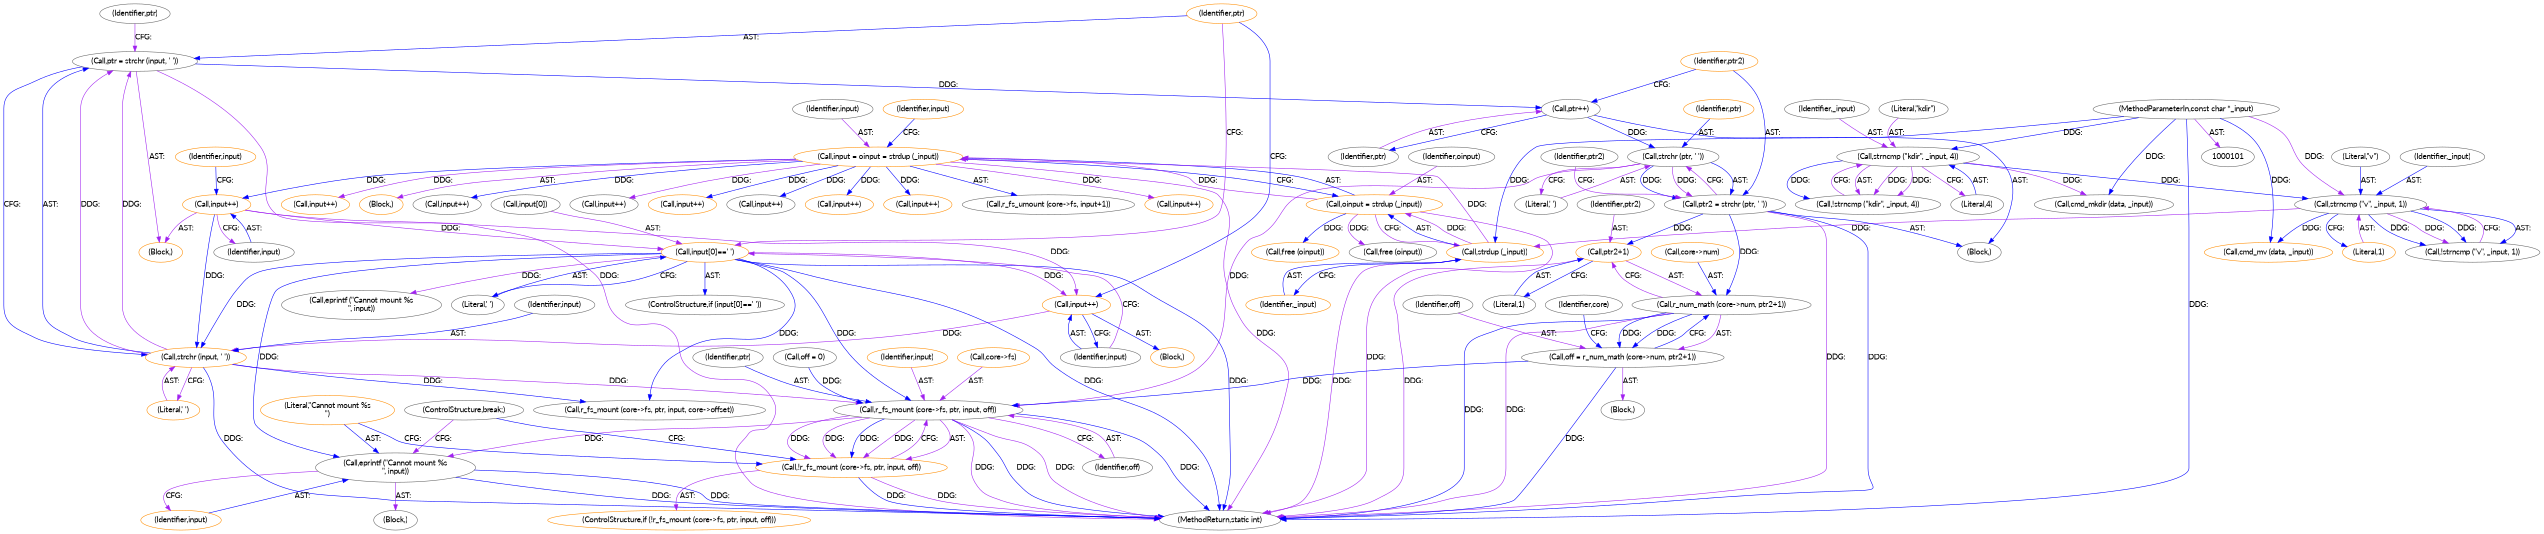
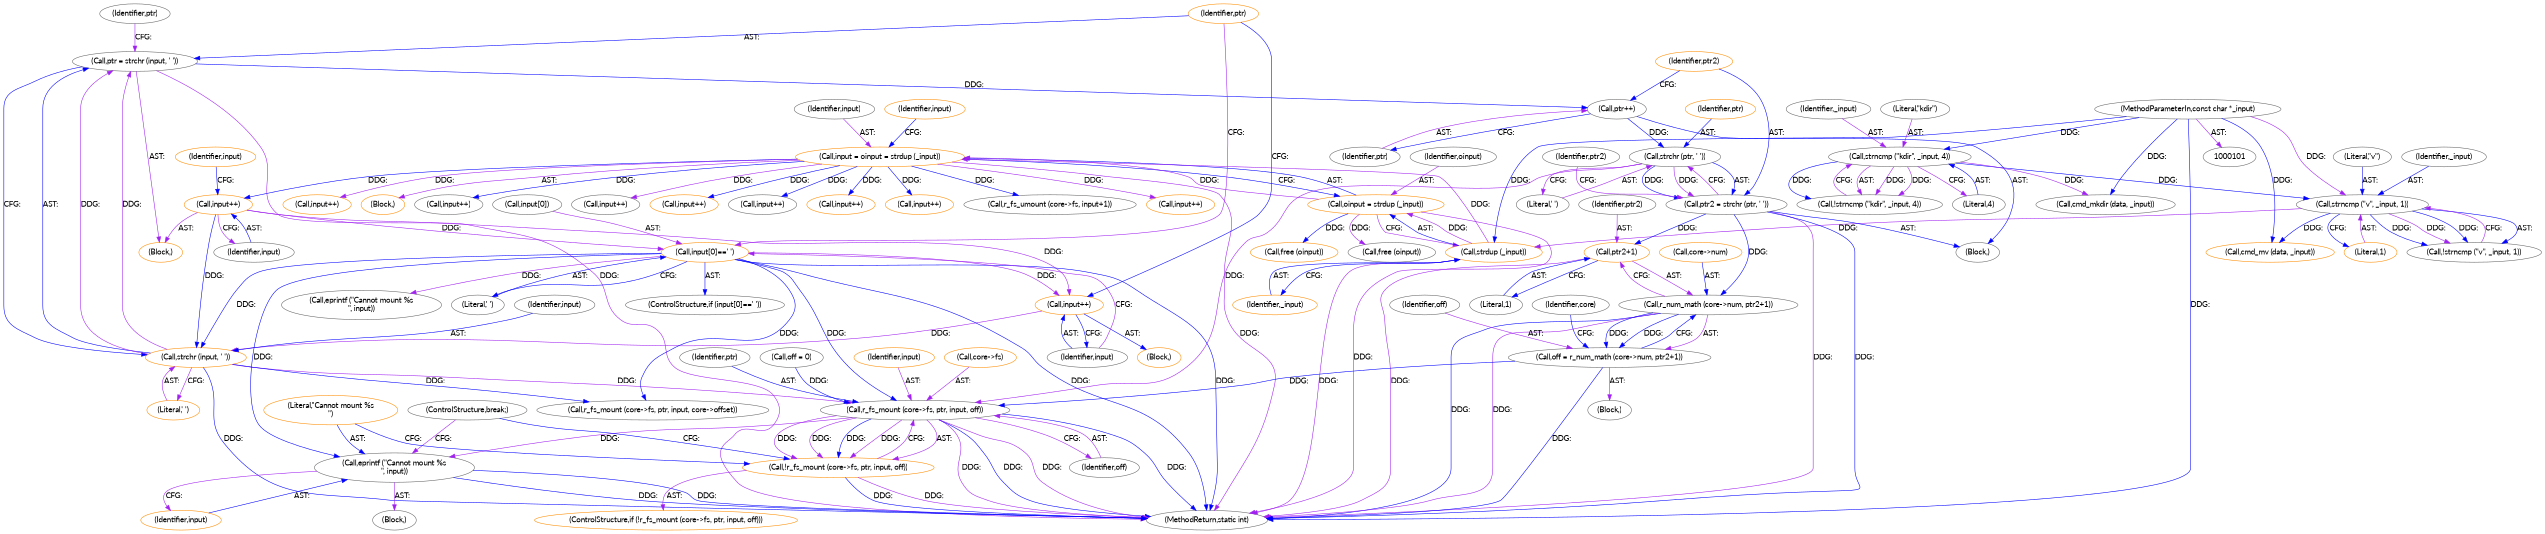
(982, 181) -> (986, 181)
